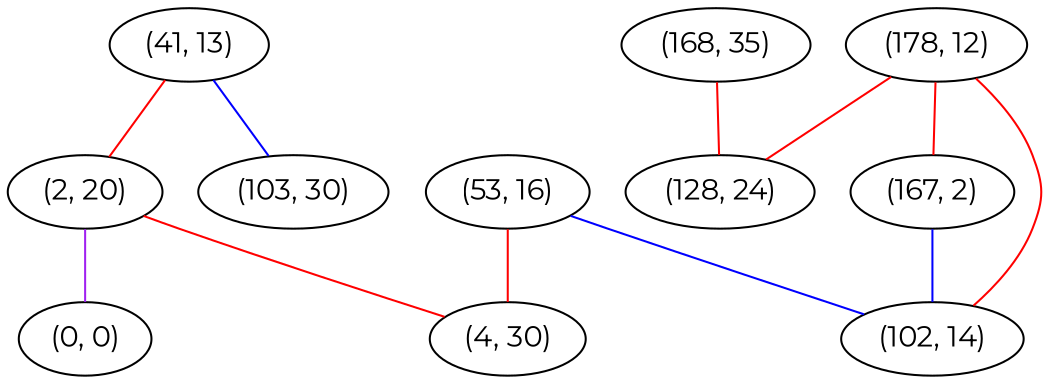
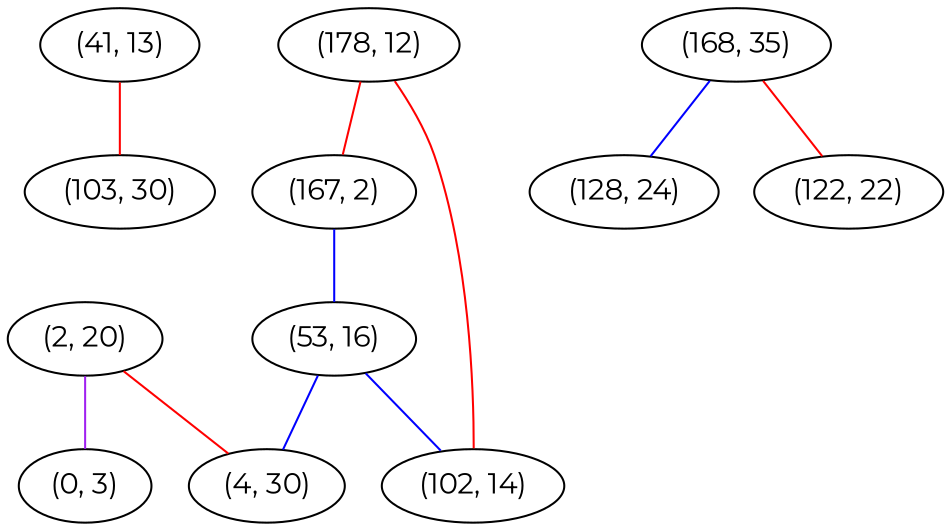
(241, 118) -> (120, 119)
(829, 118) -> none
(137, 119) -> none
(718, 119) -> (680, 119)
none -> (849, 192)
(508, 266) -> (300, 413)
(932, 266) -> (334, 266)
(85, 339) -> (85, 486)
